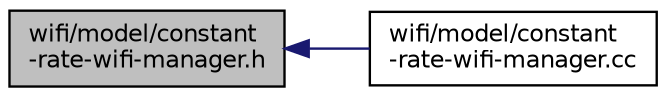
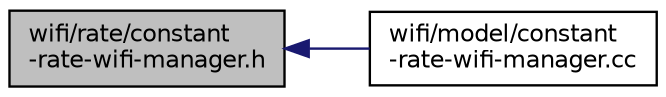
(147, 49) -> (147, 49)
